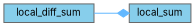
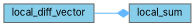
(49, 13) -> (49, 13)
